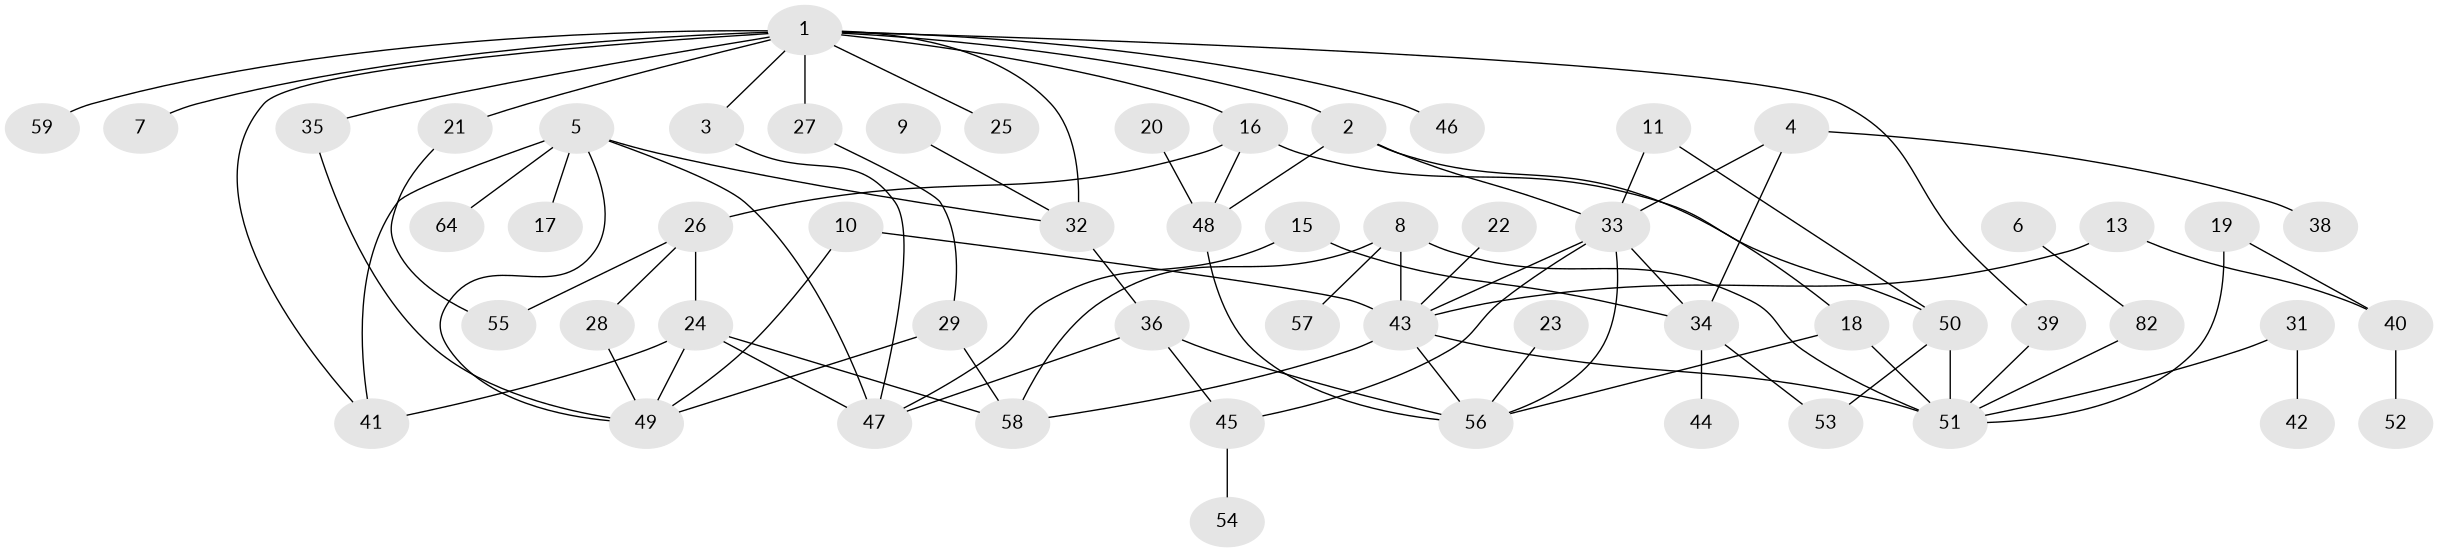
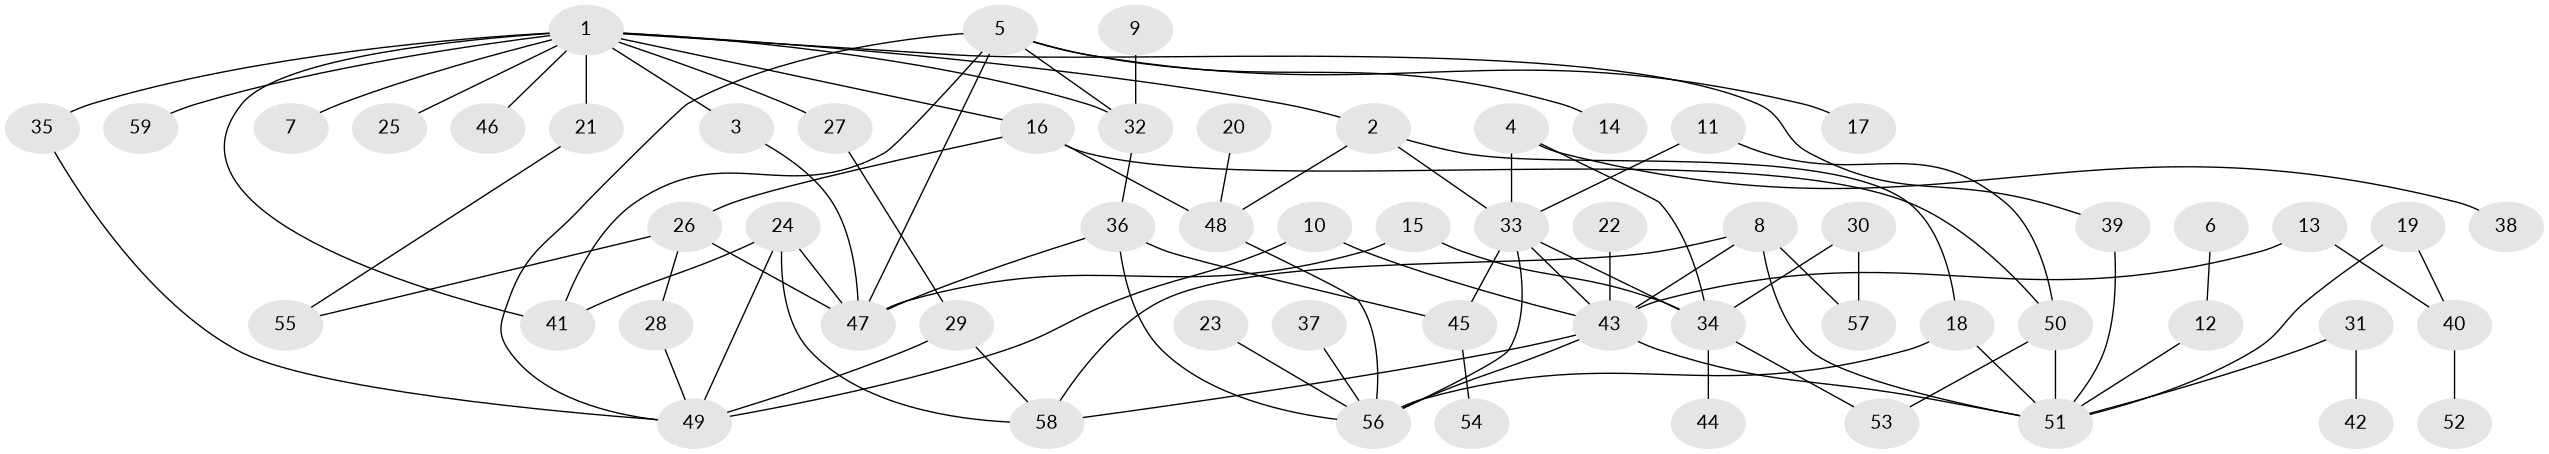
(447, 227) -> (1610, 128)
none -> (1859, 227)
(696, 276) -> (771, 276)
none -> (1309, 325)
(2147, 325) -> (2206, 325)
